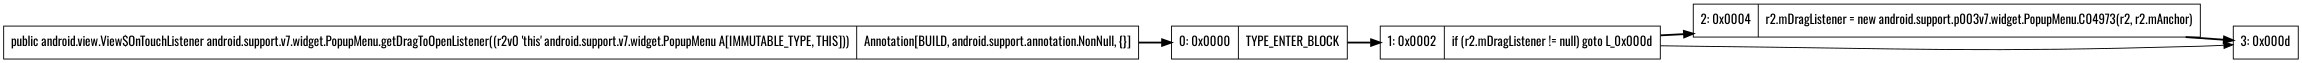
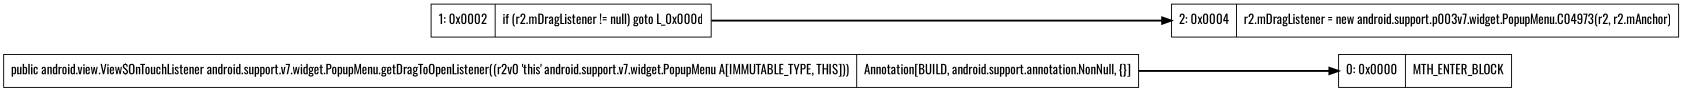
(1293, 42) -> (1458, 70)
(1359, 43) -> none
(2266, 43) -> none
